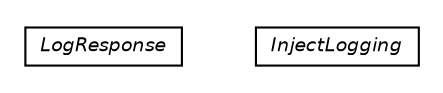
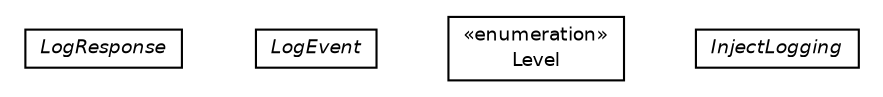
none -> (315, 49)
none -> (535, 49)
